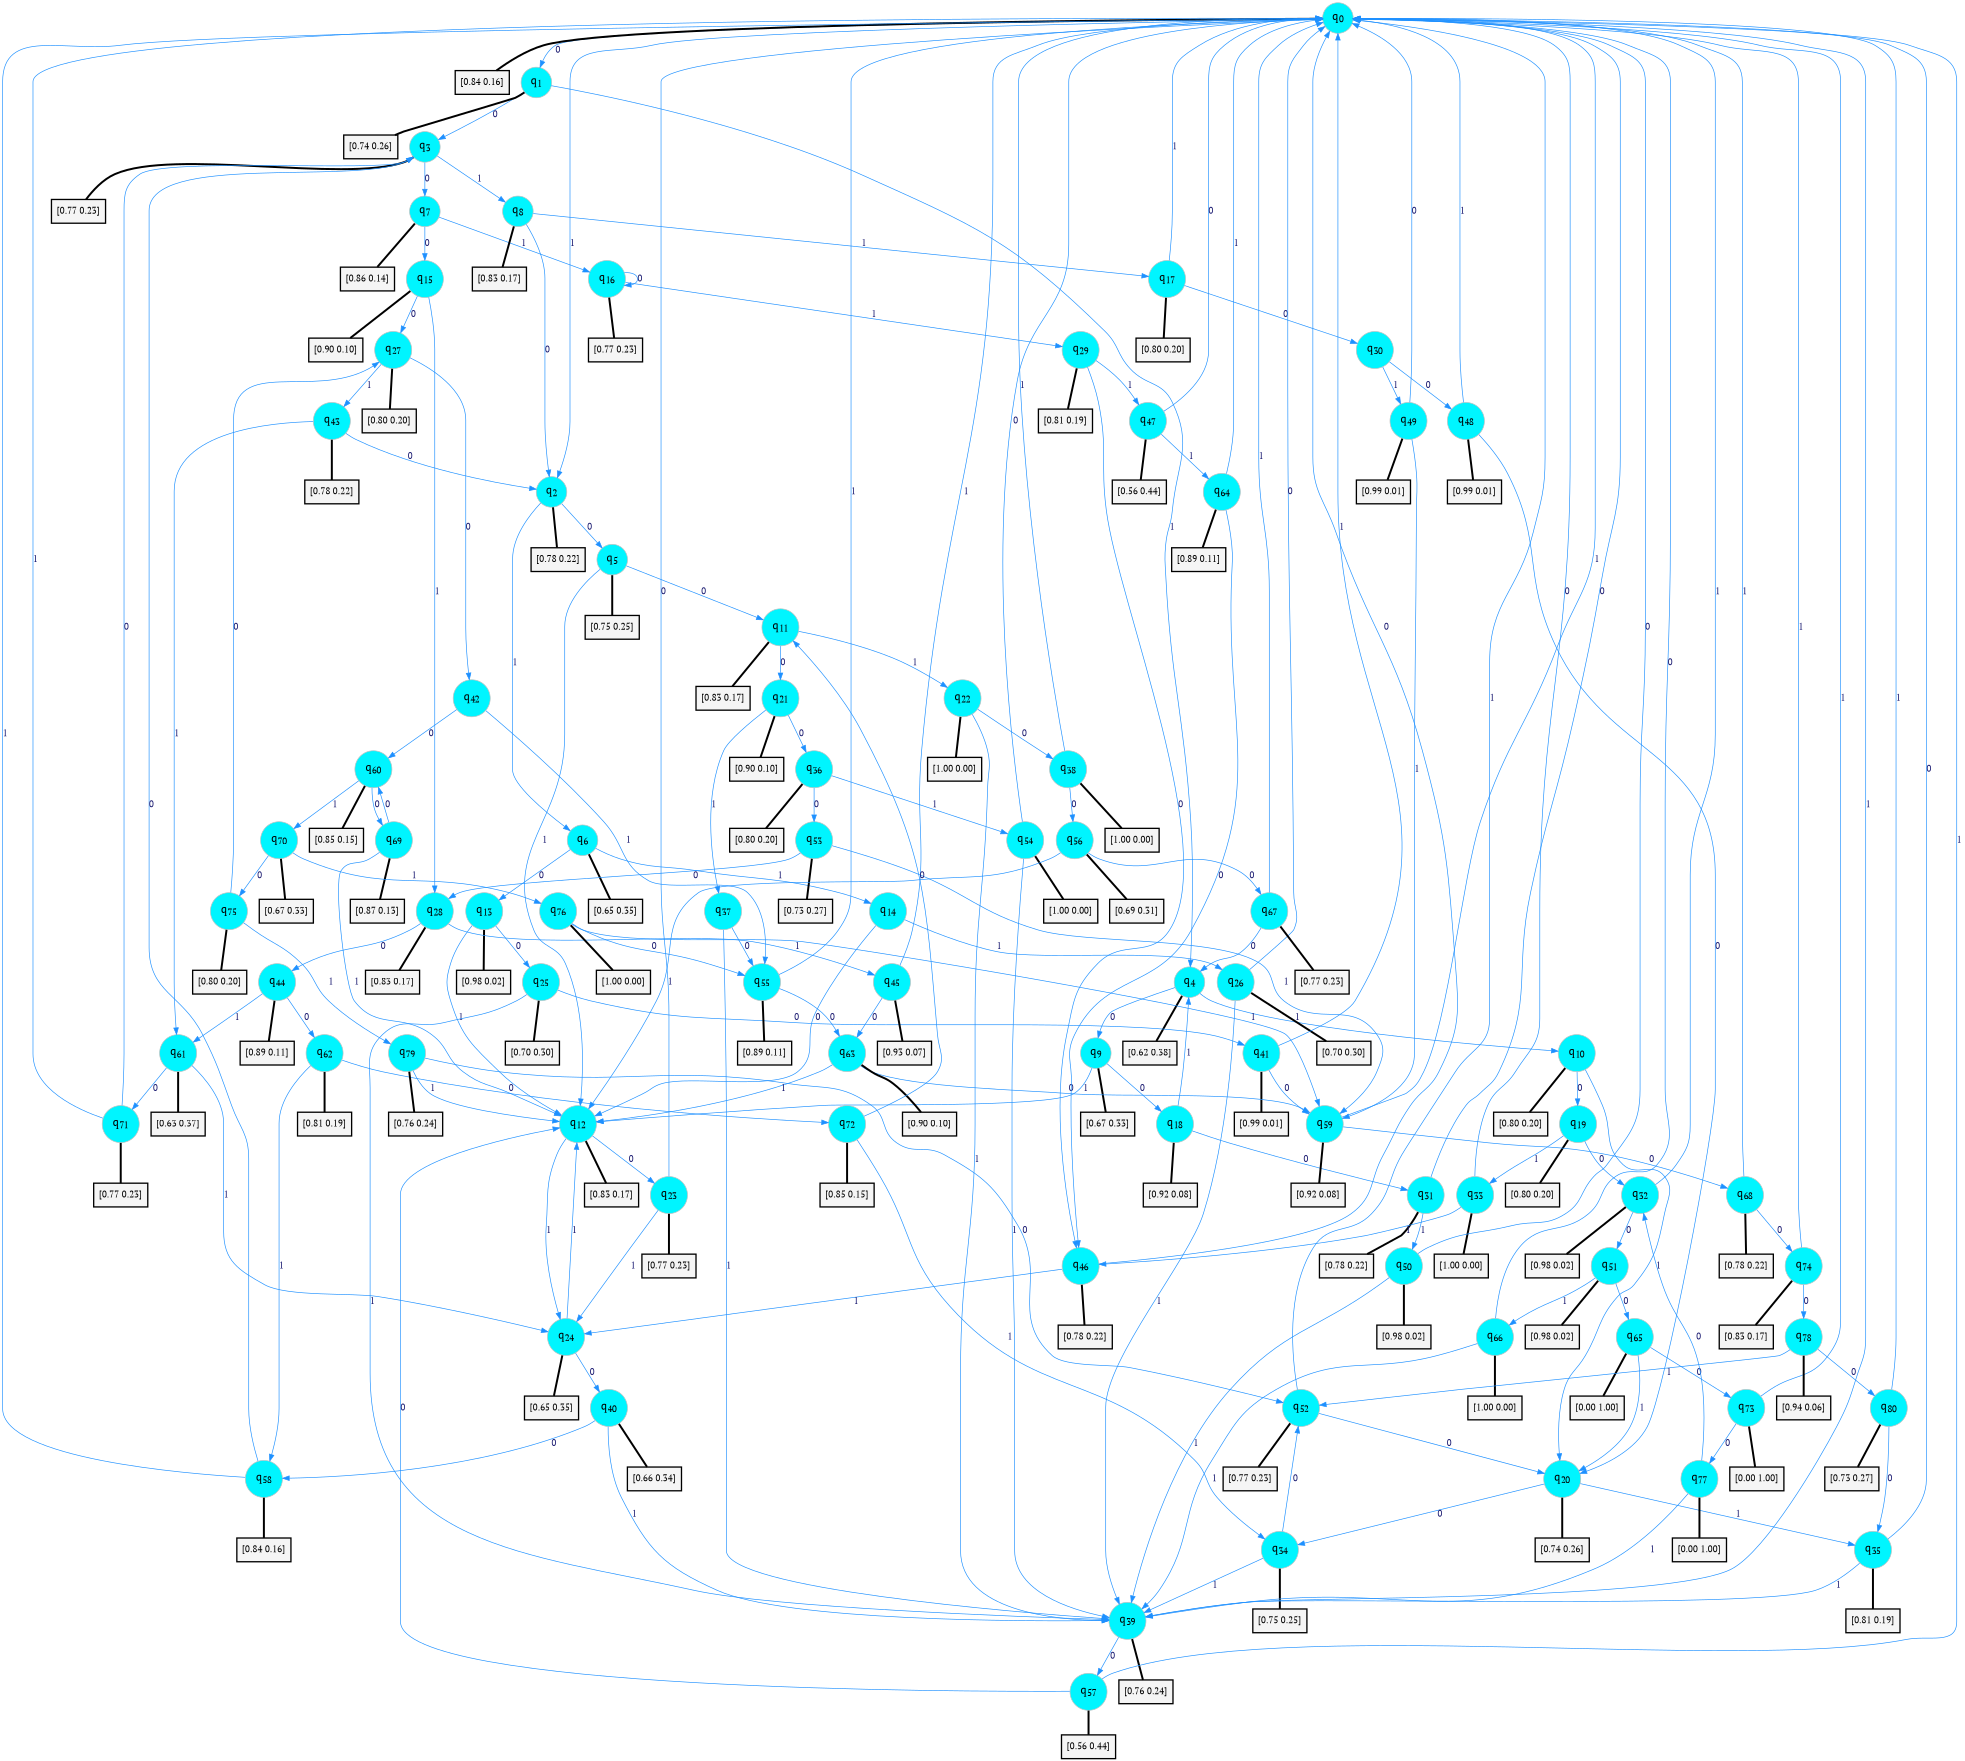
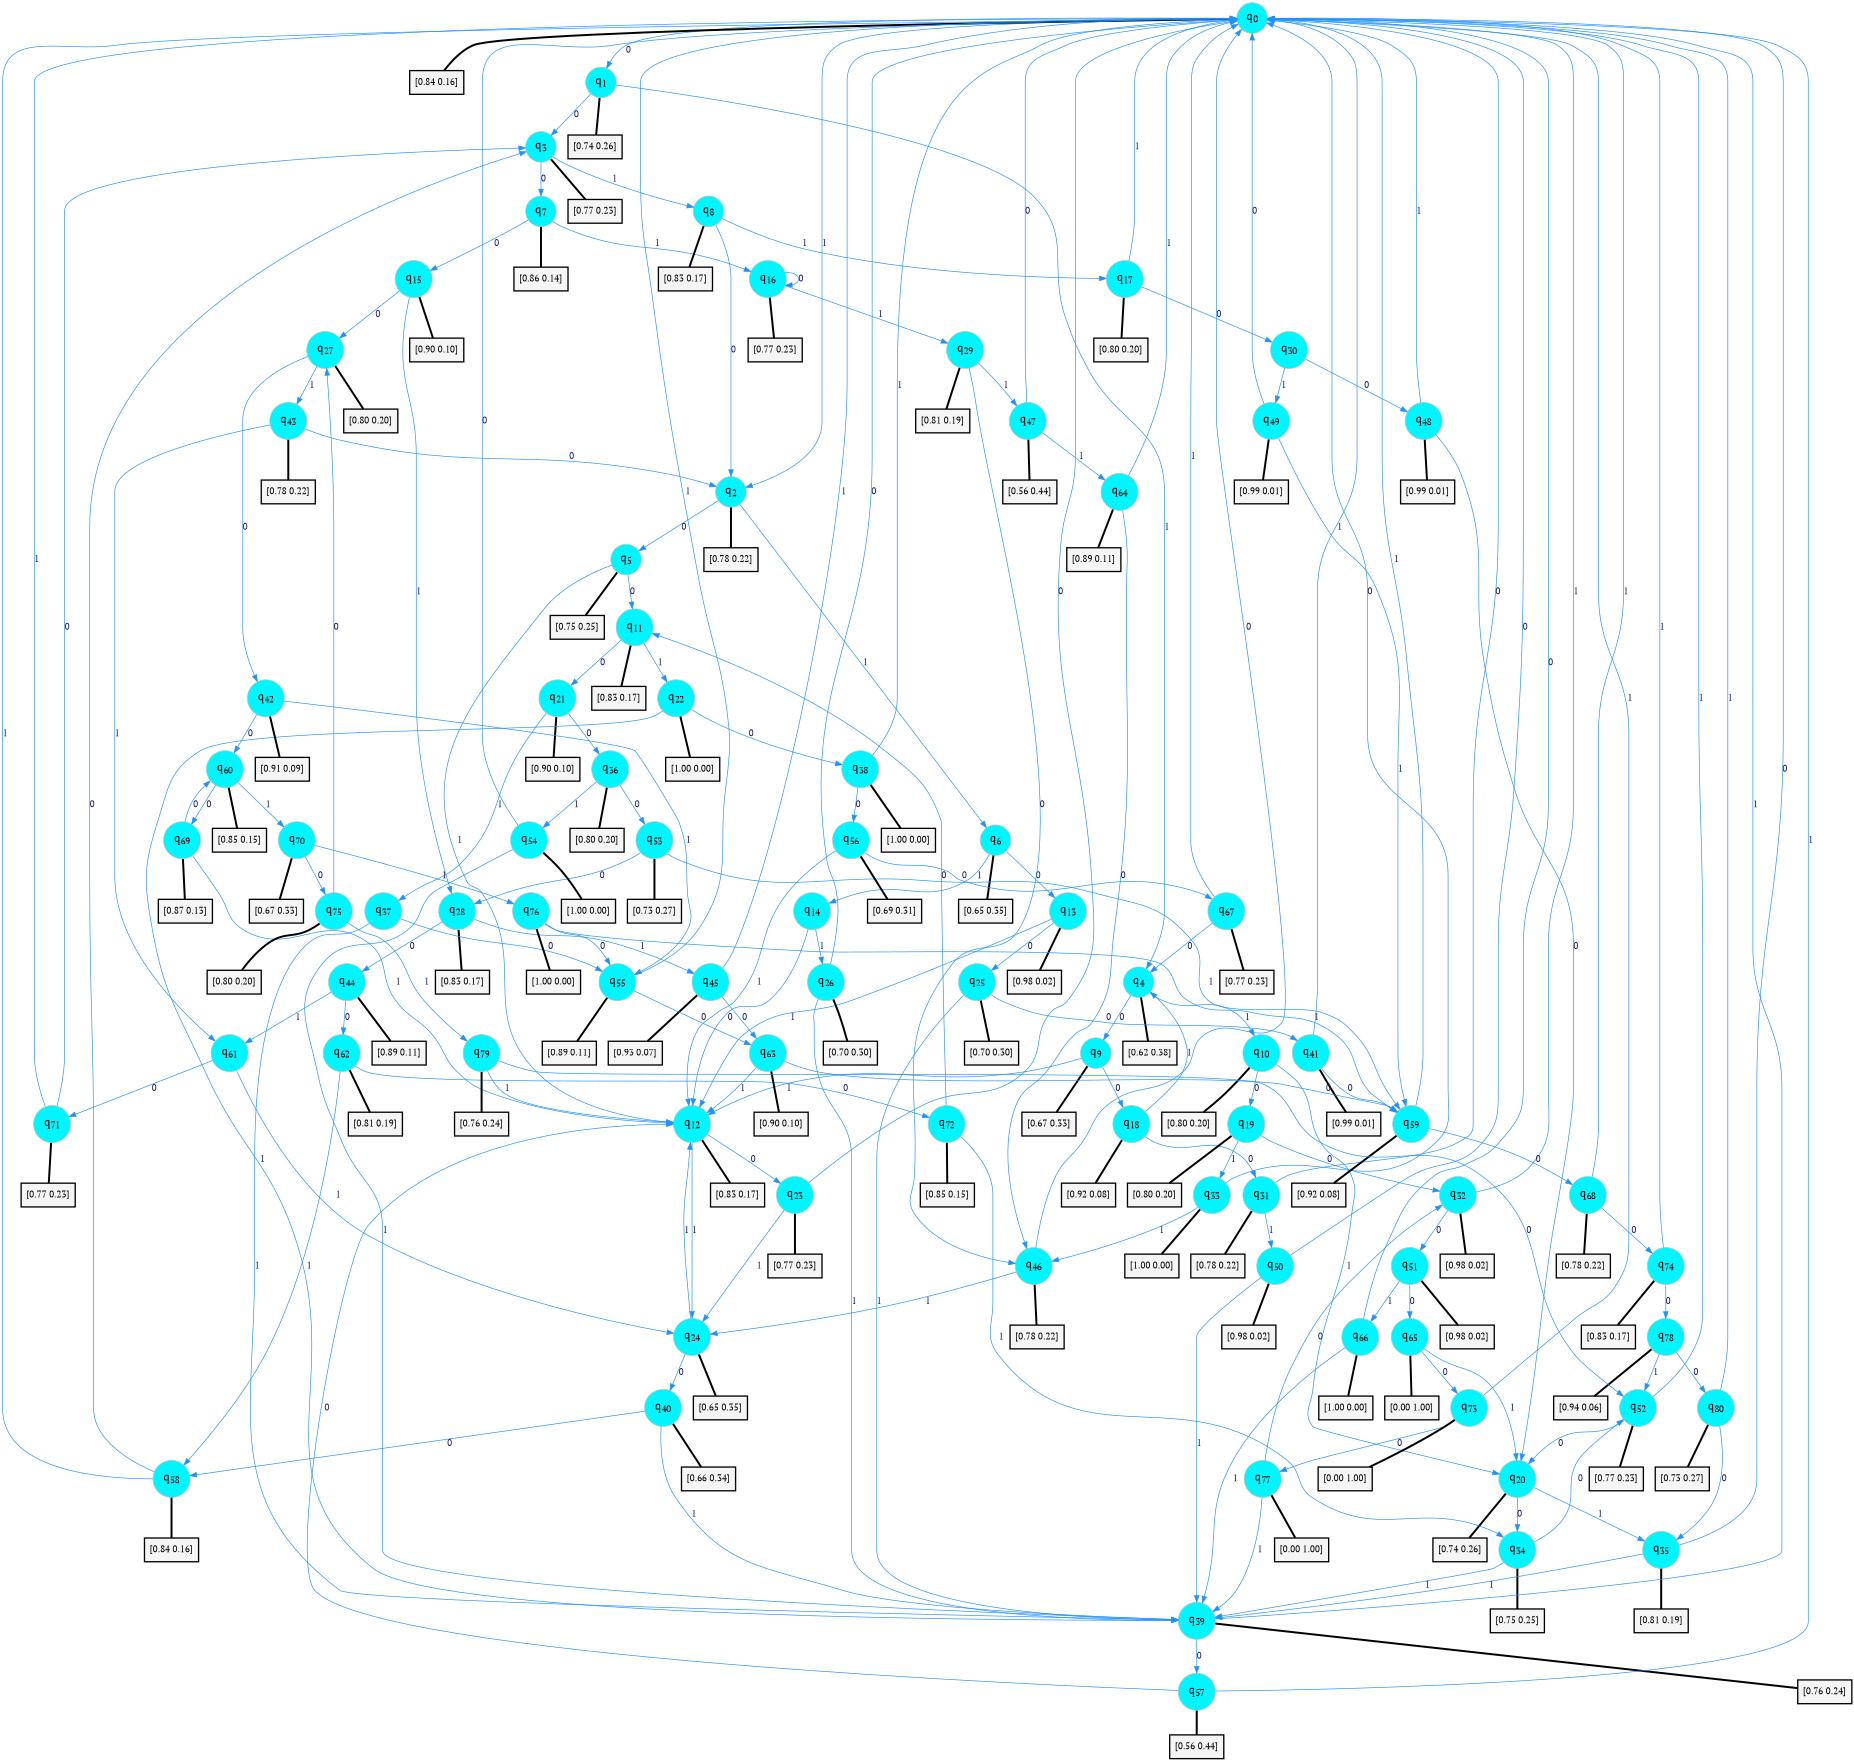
none -> (282, 769)
(178, 1124) -> none
